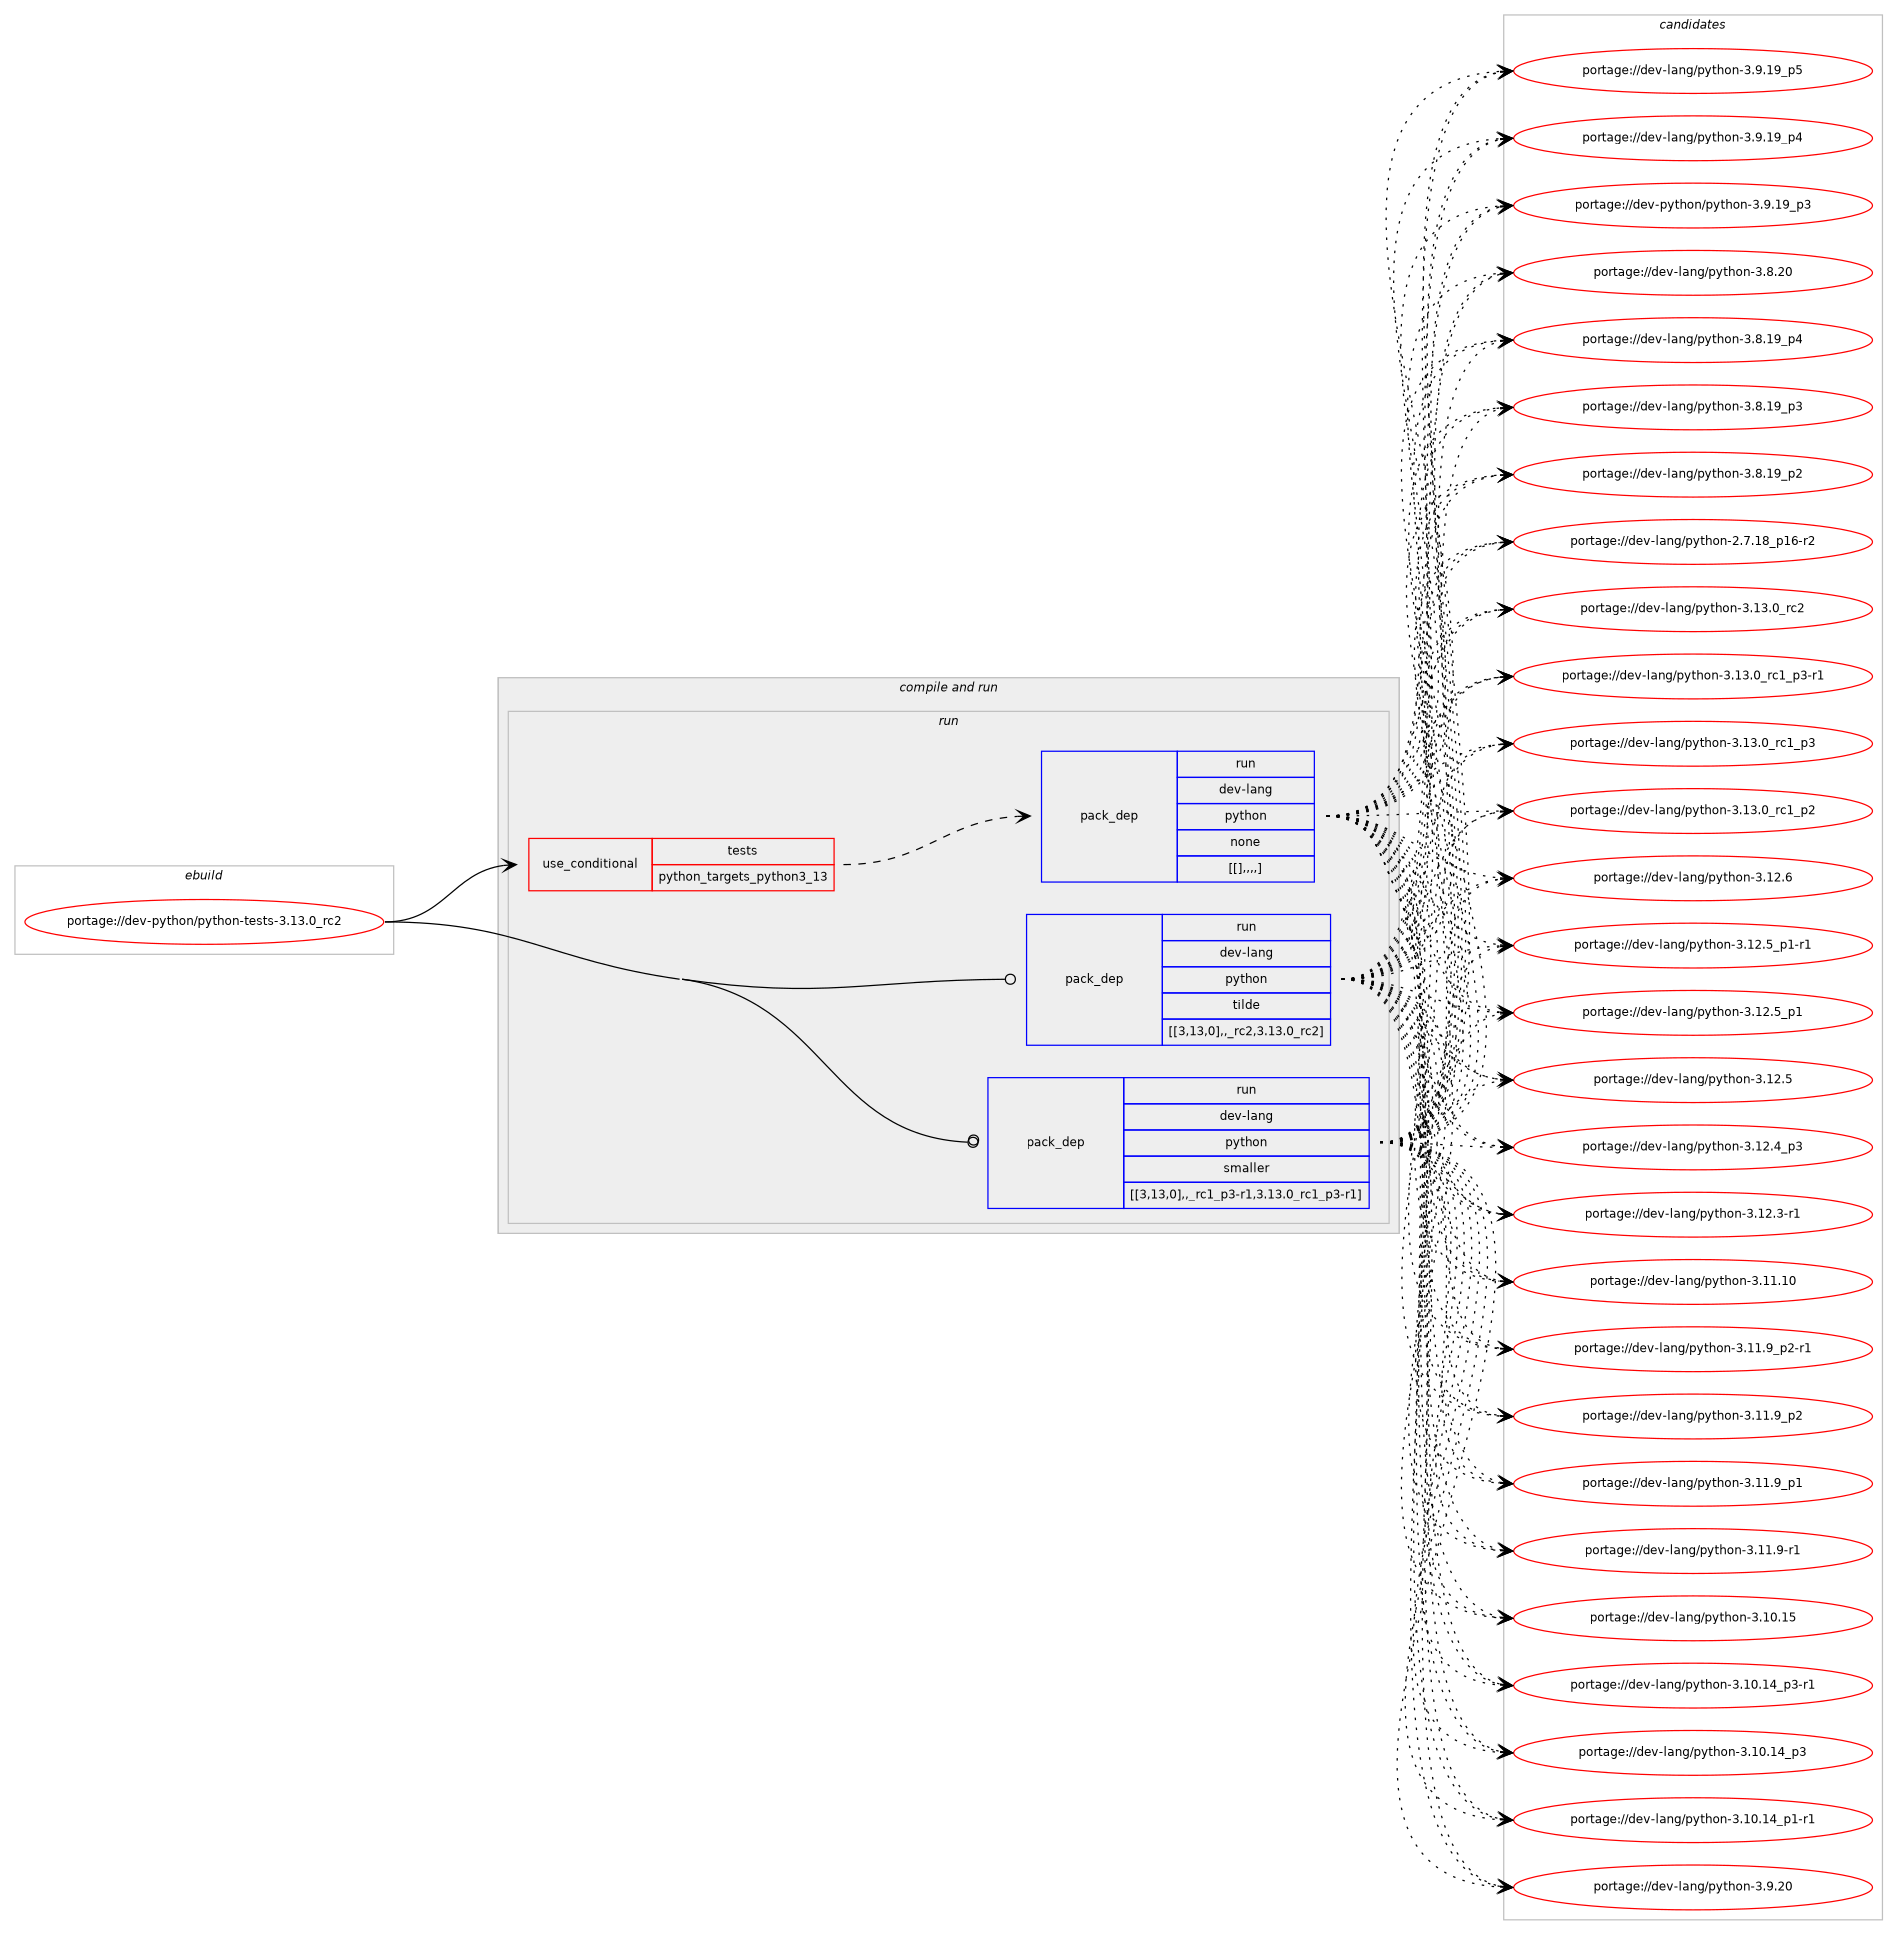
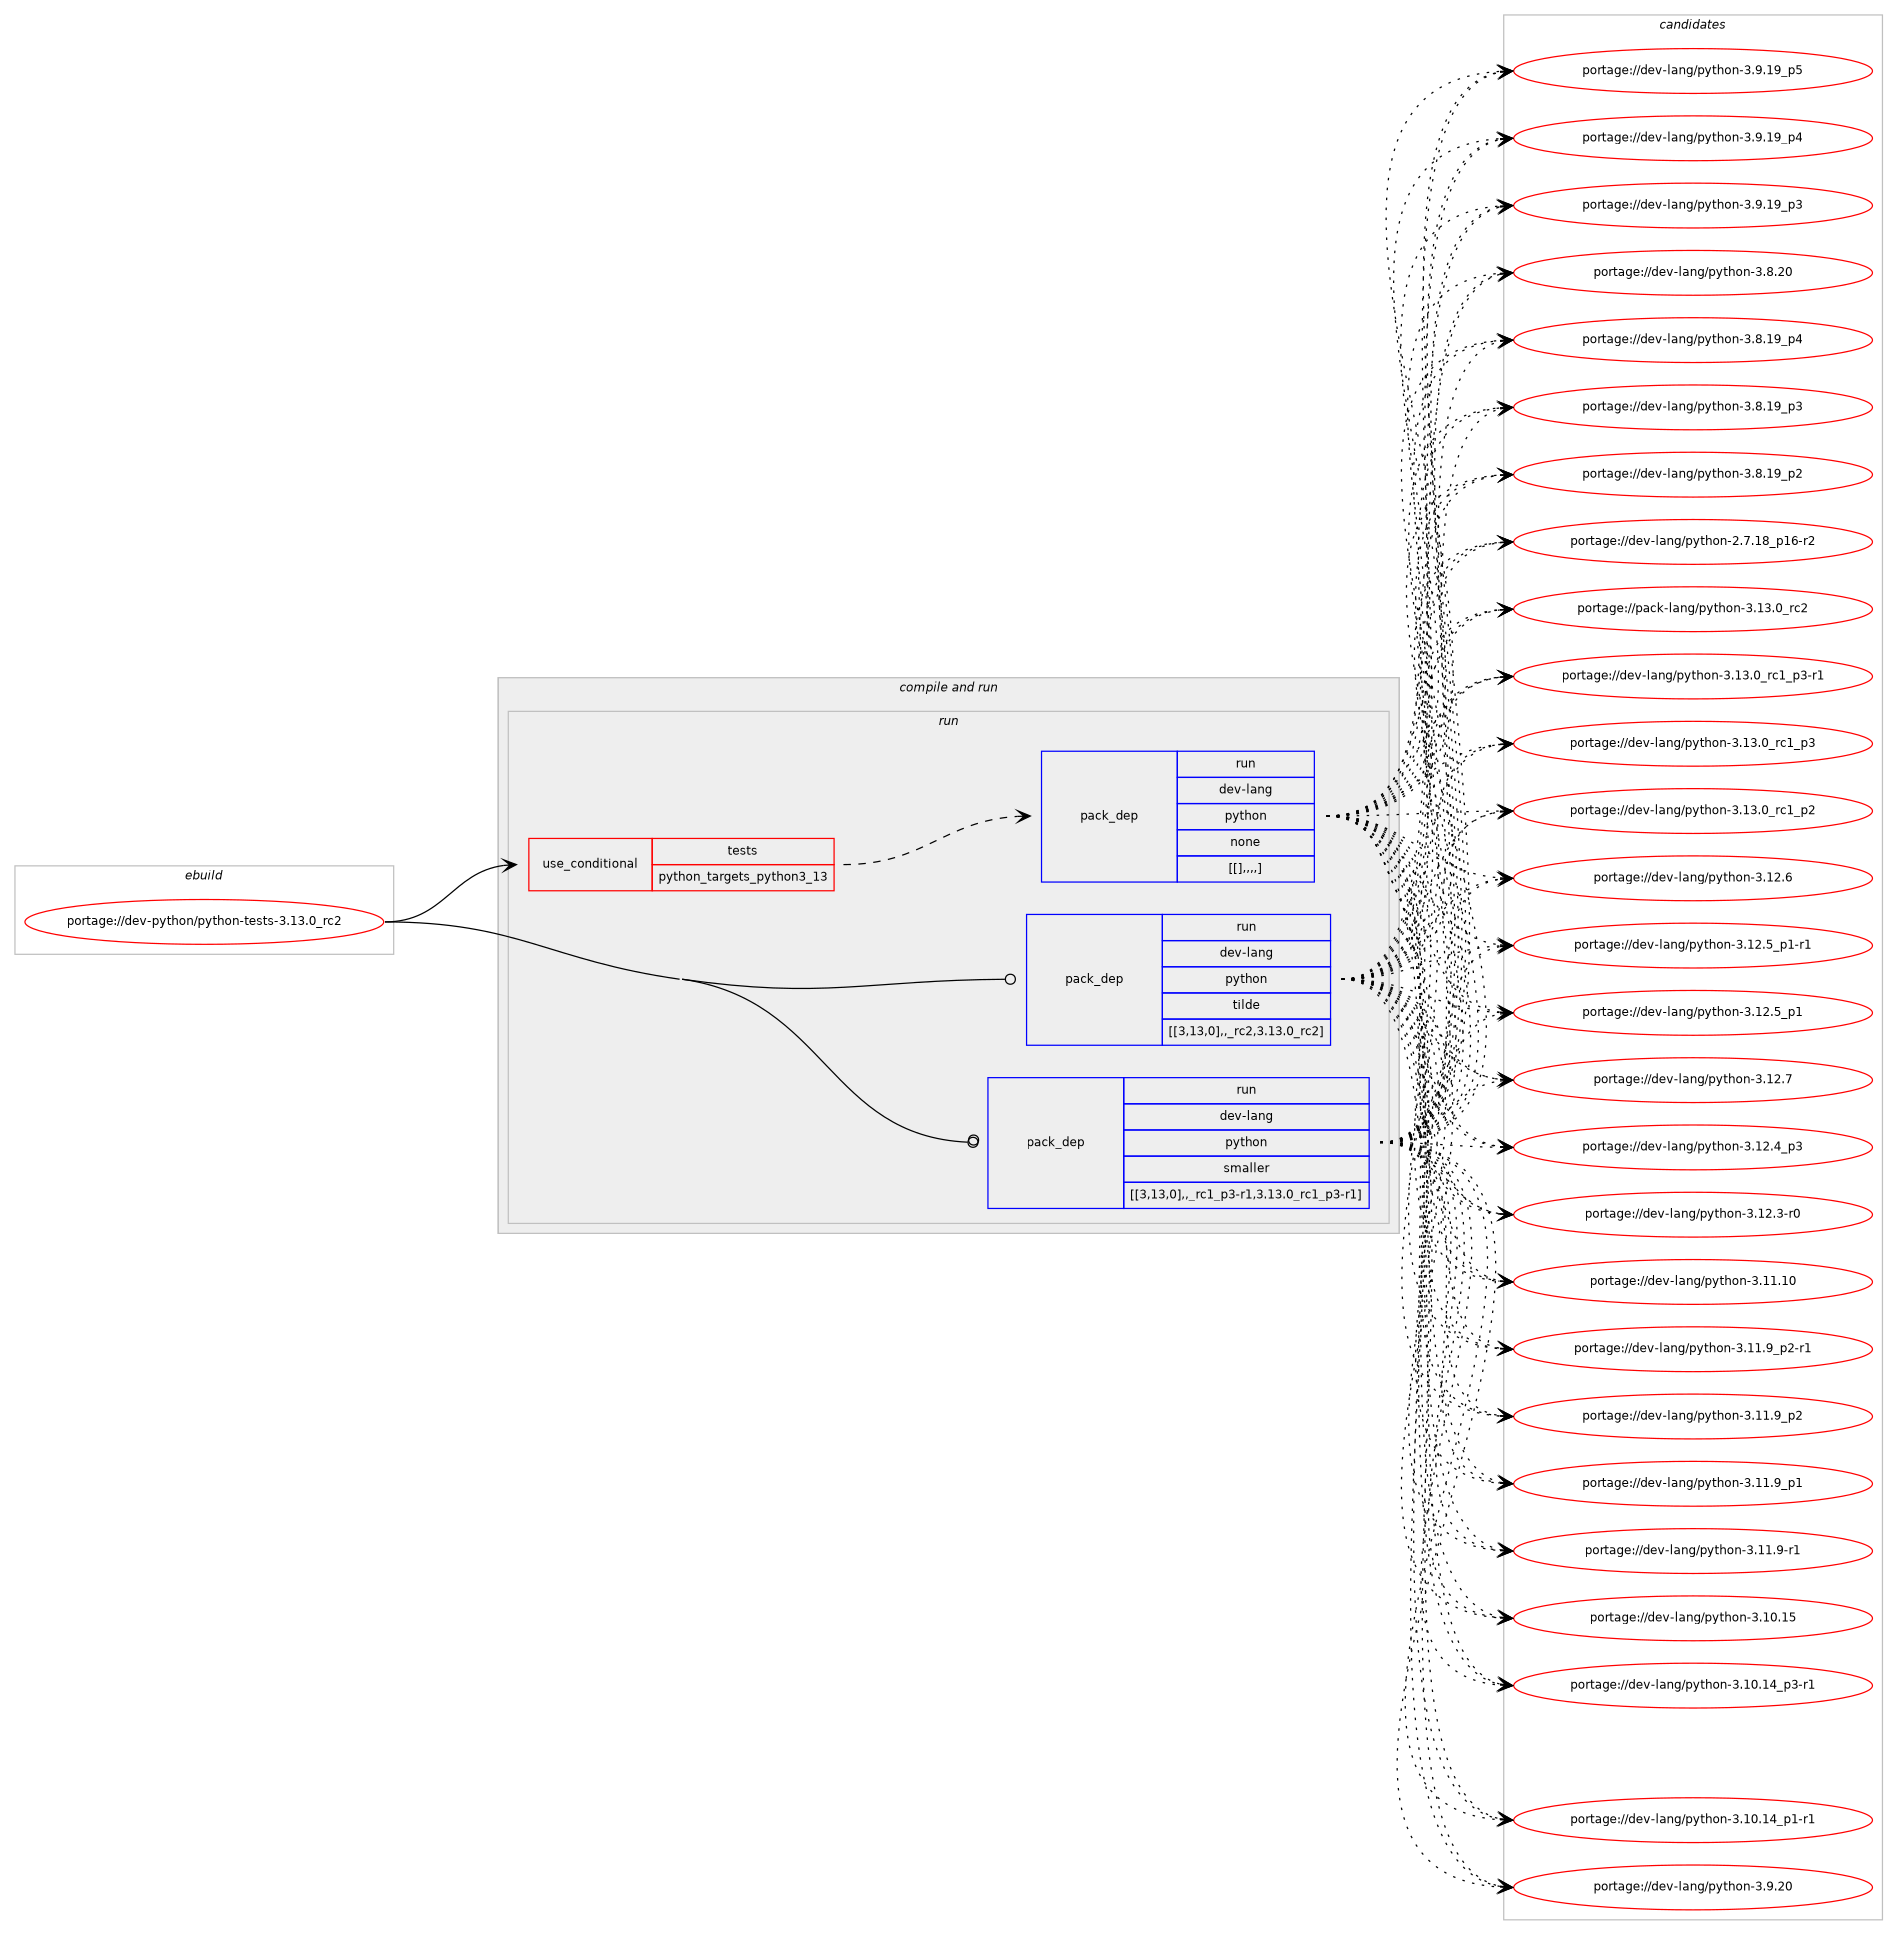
(1693, 206) -> (1693, 206)
(1693, 609) -> (1693, 609)
(1693, 1080) -> (1693, 1080)
(1693, 1215) -> (1693, 1215)
(1693, 1753) -> none
